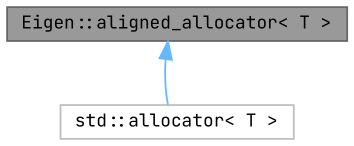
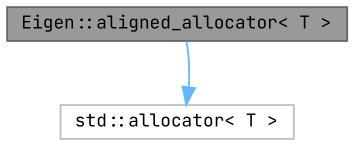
(165, 82) -> (189, 64)
